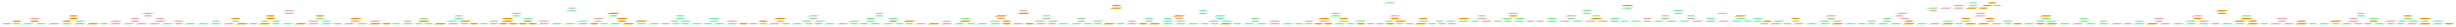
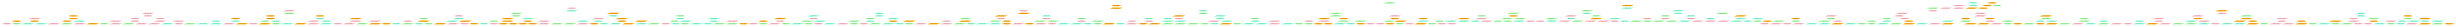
(2222, 13) -> (2222, 13)
(1959, 24) -> none
